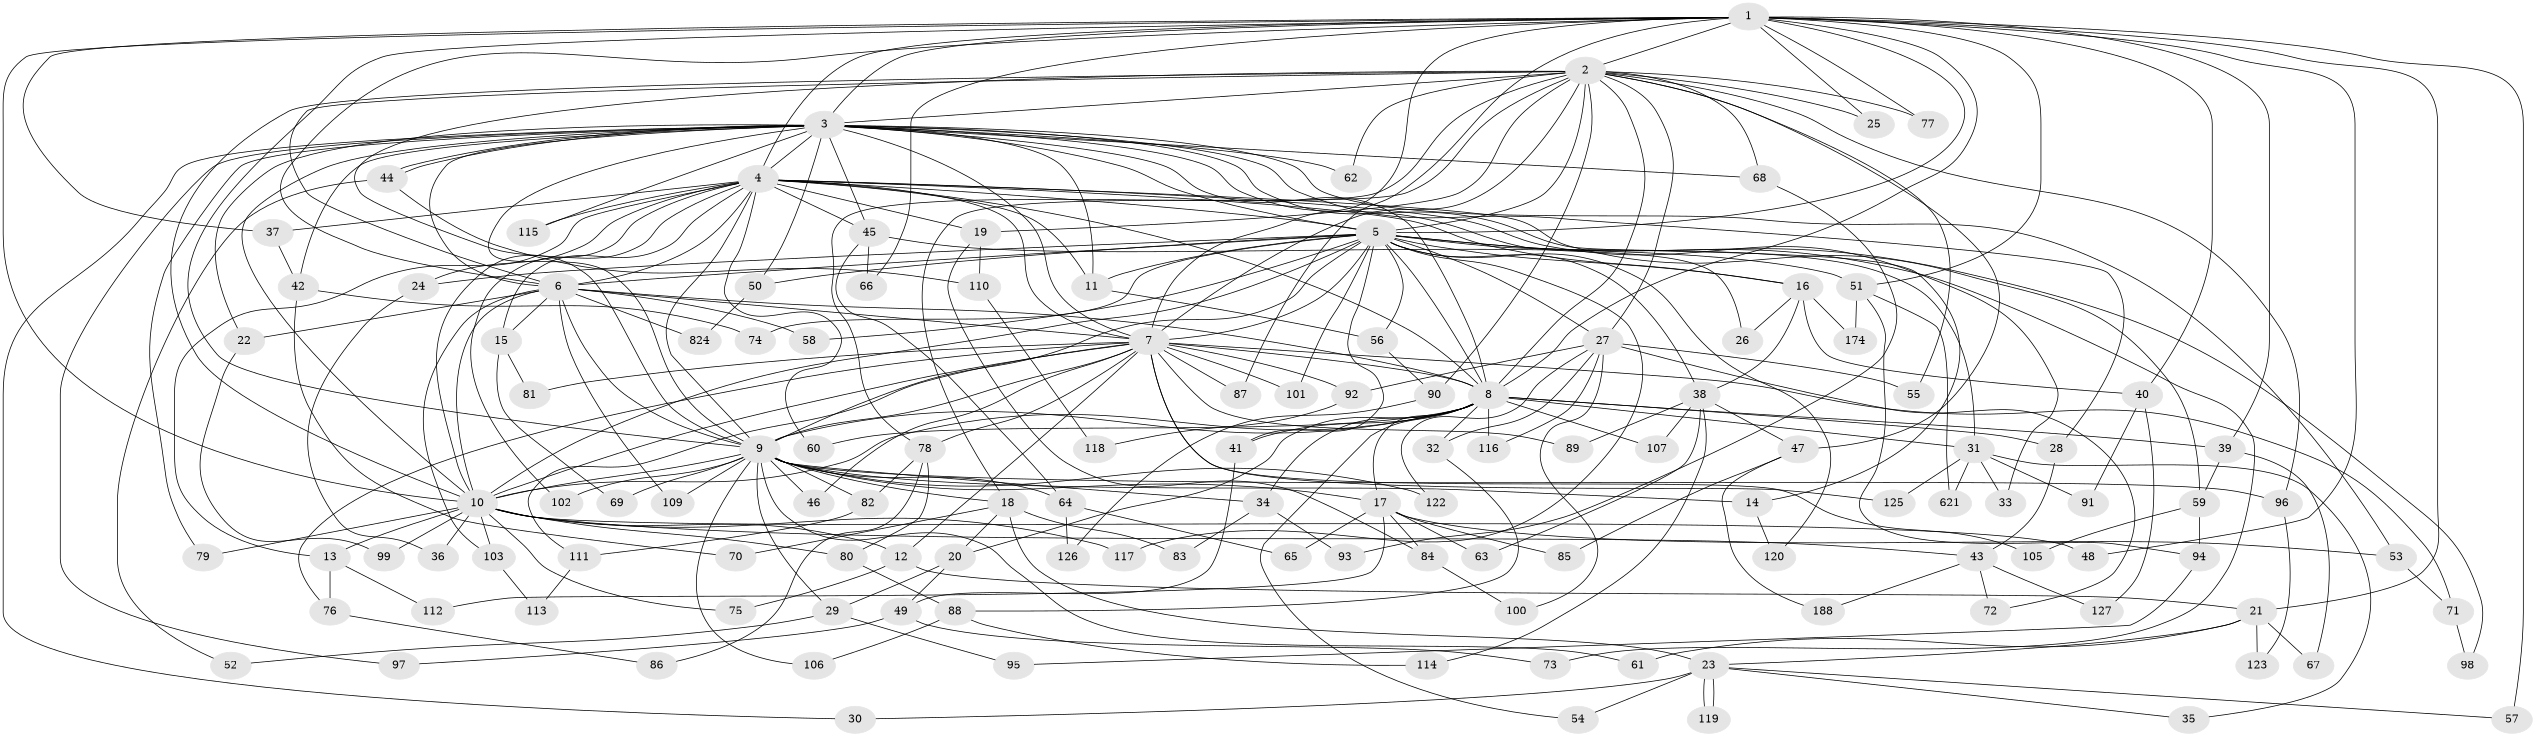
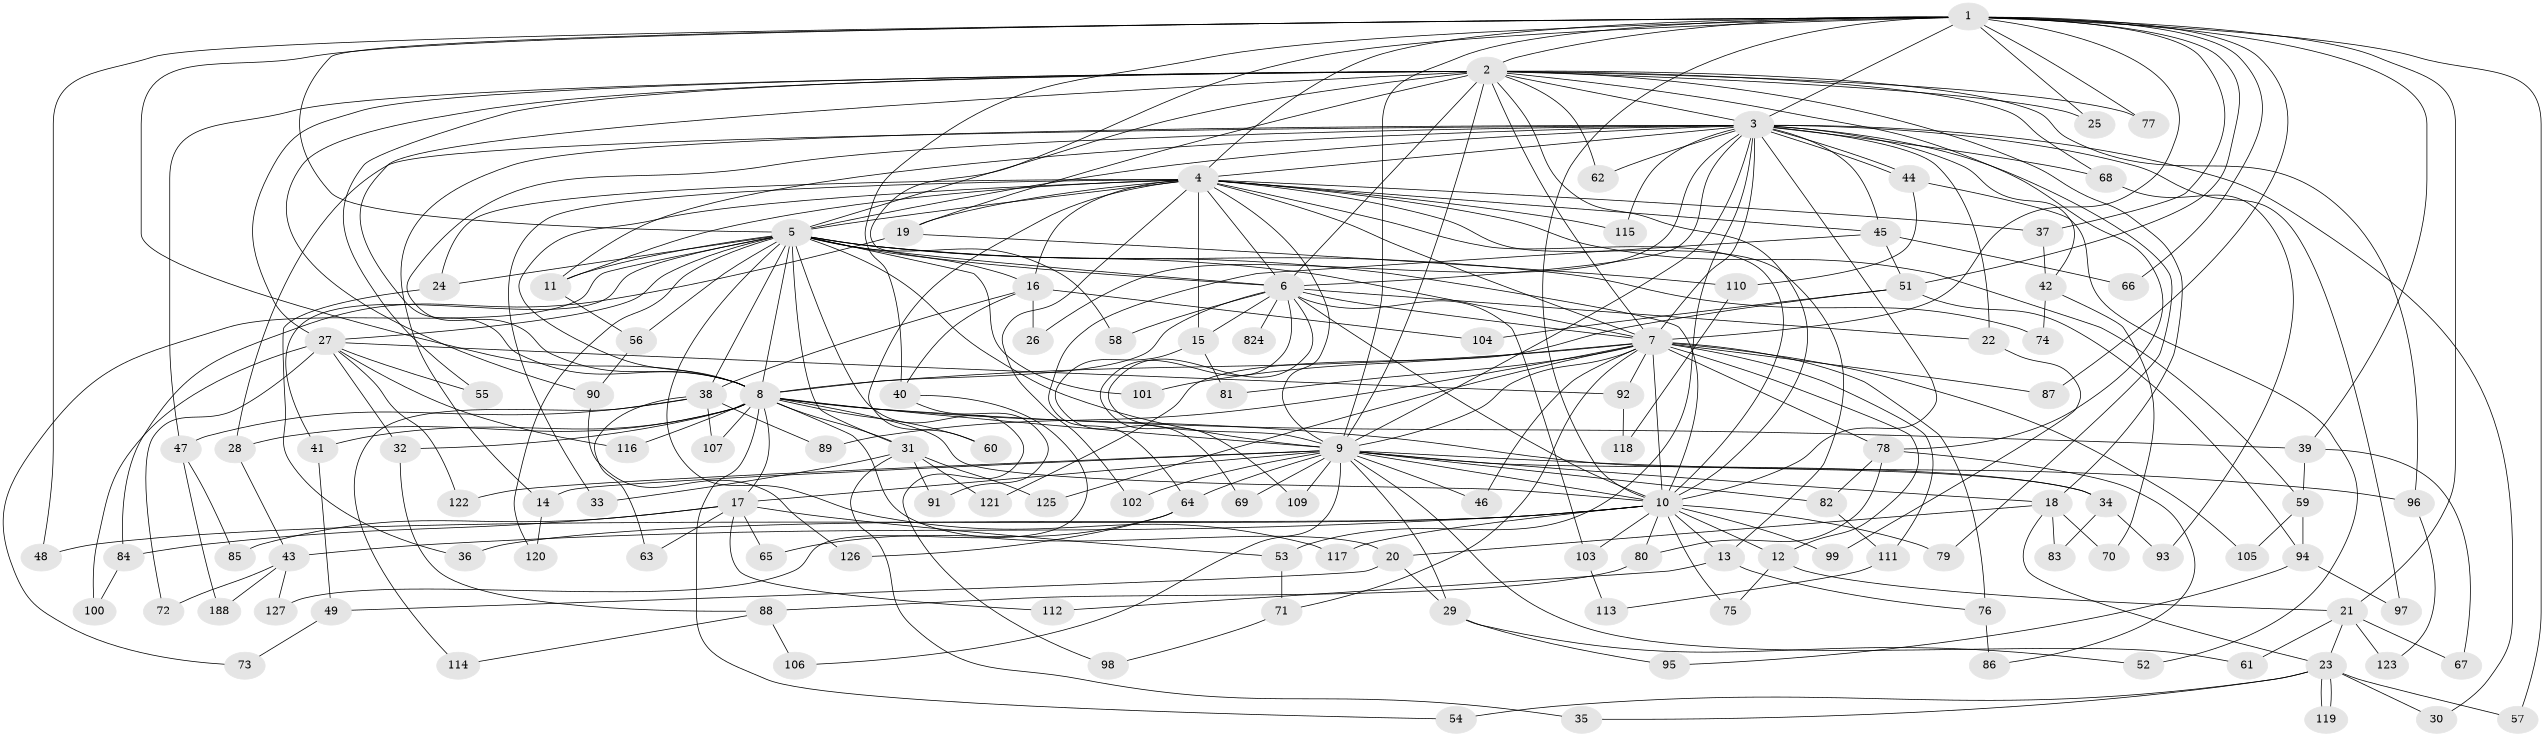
(755, 287) -> none
(1855, 341) -> (1482, 341)
(1950, 503) -> (990, 503)
(652, 648) -> (2352, 585)
